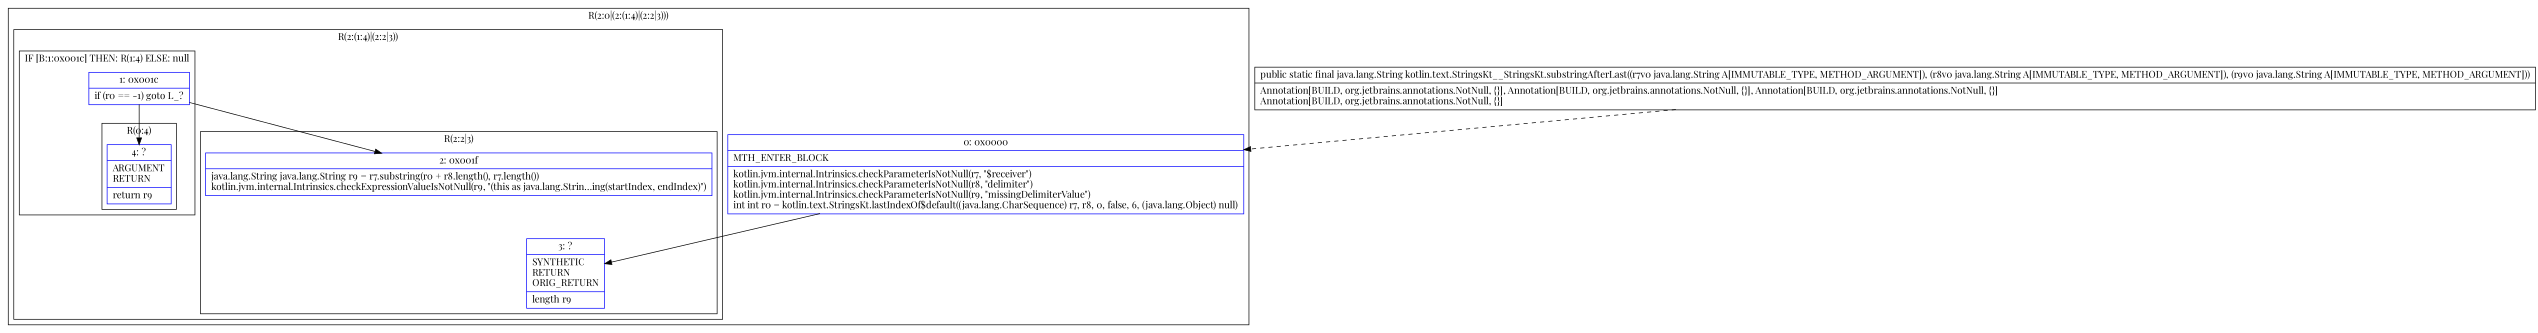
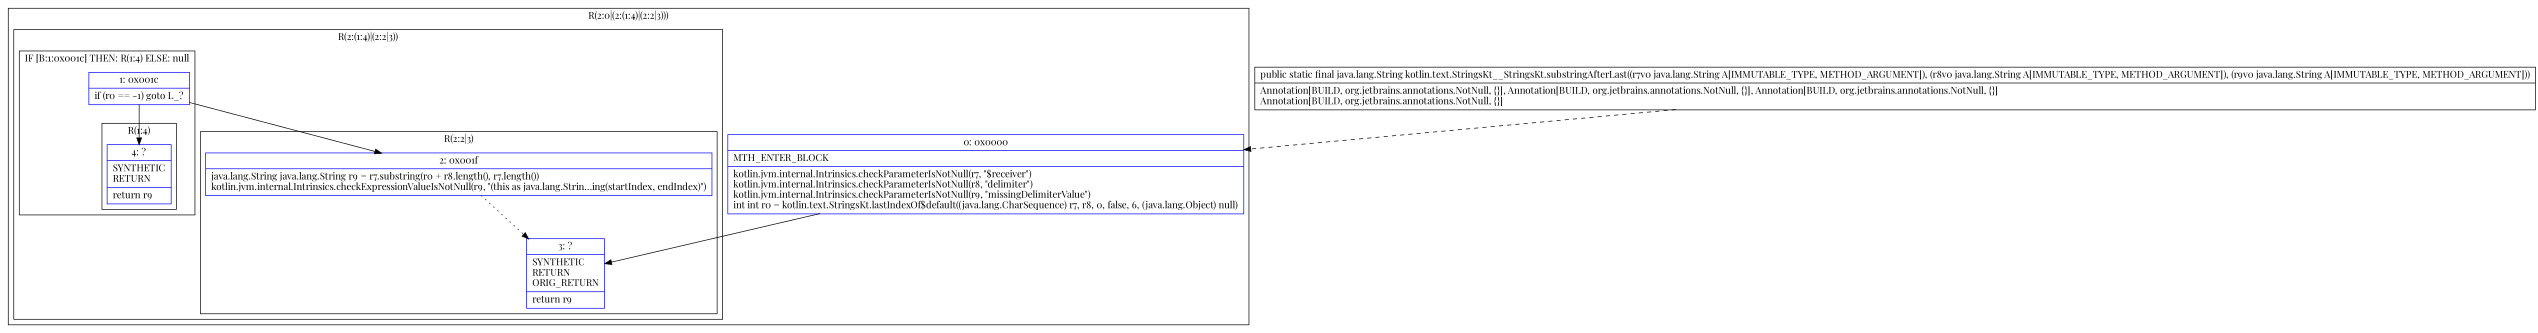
(139, 131) -> (139, 131)
(139, 168) -> (139, 168)
none -> (502, 215)
(552, 300) -> (552, 300)
